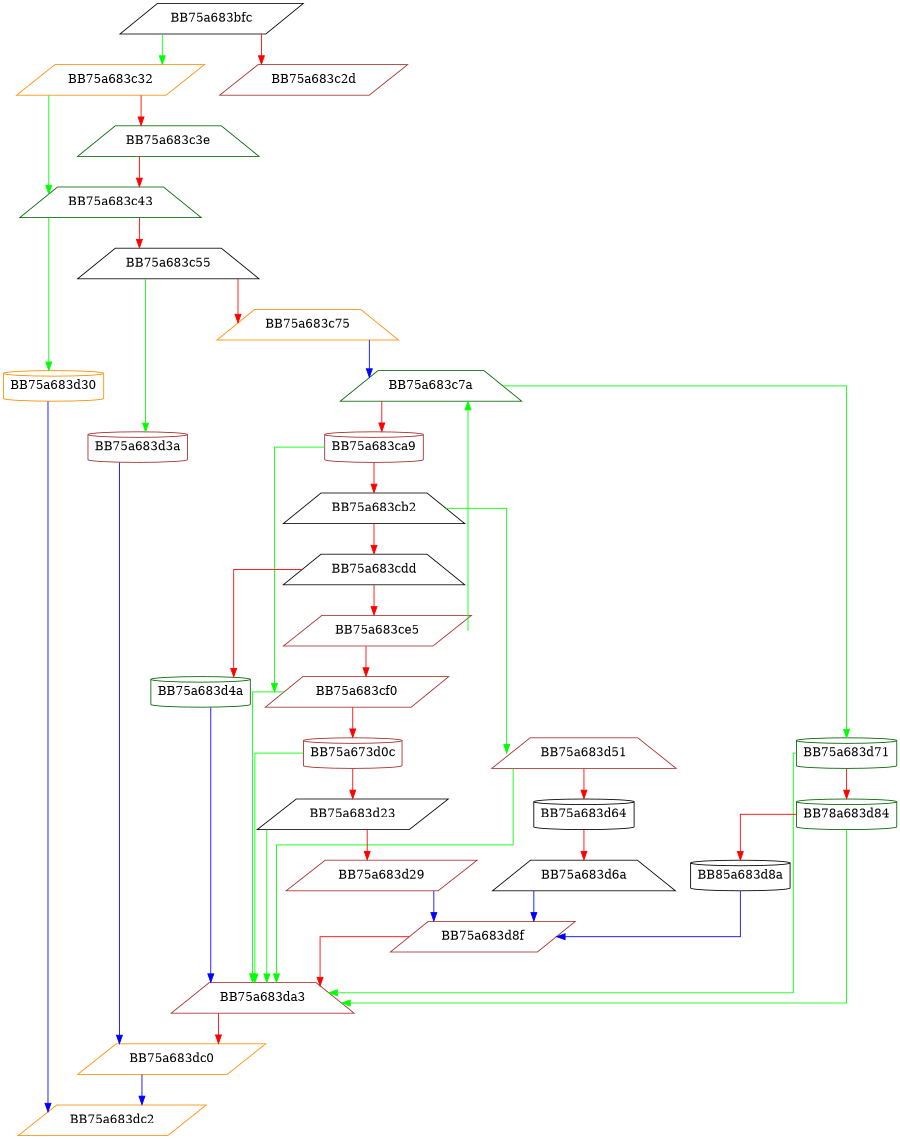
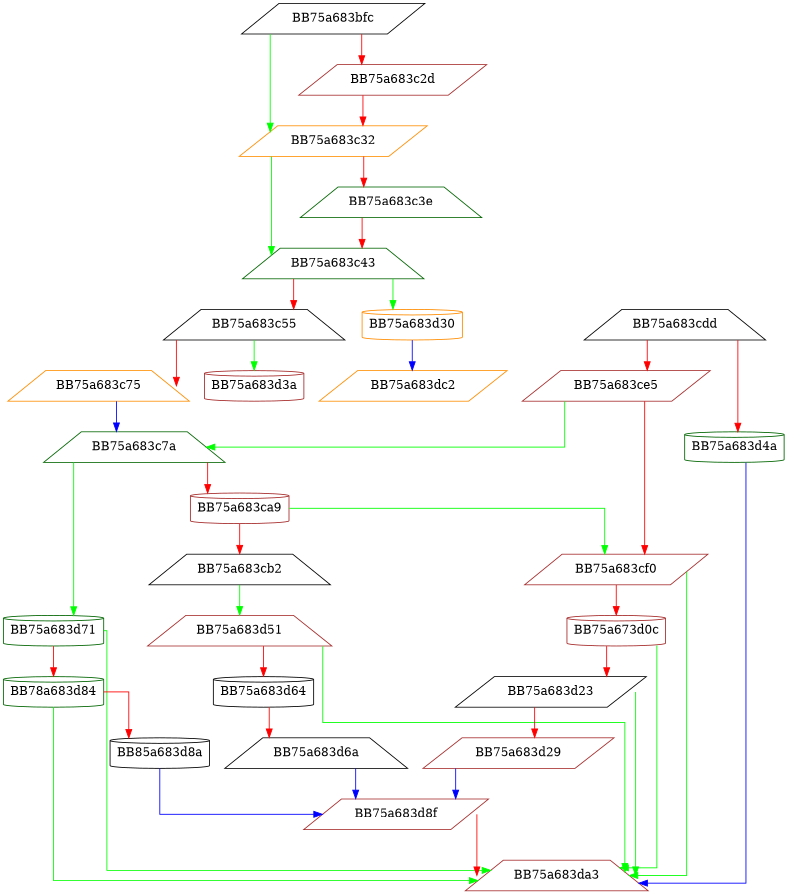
none -> (363, 106)
(374, 535) -> none
(172, 1059) -> none
